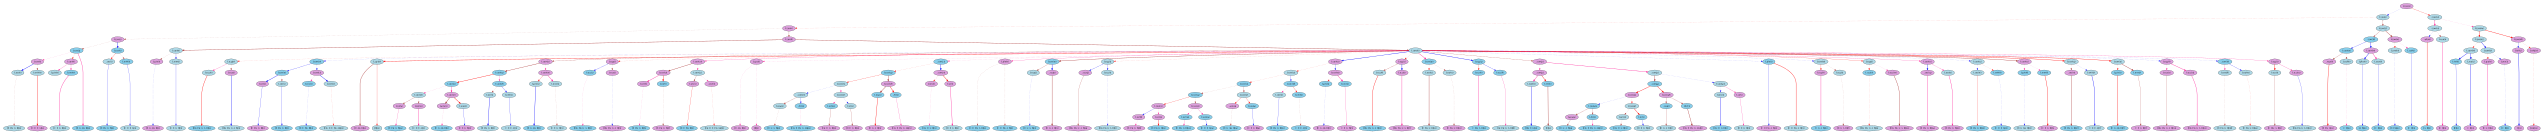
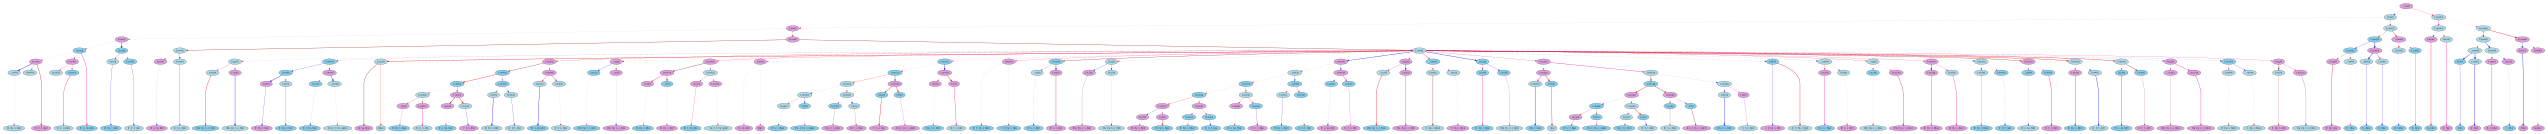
(37, 100) -> (41, 94)
